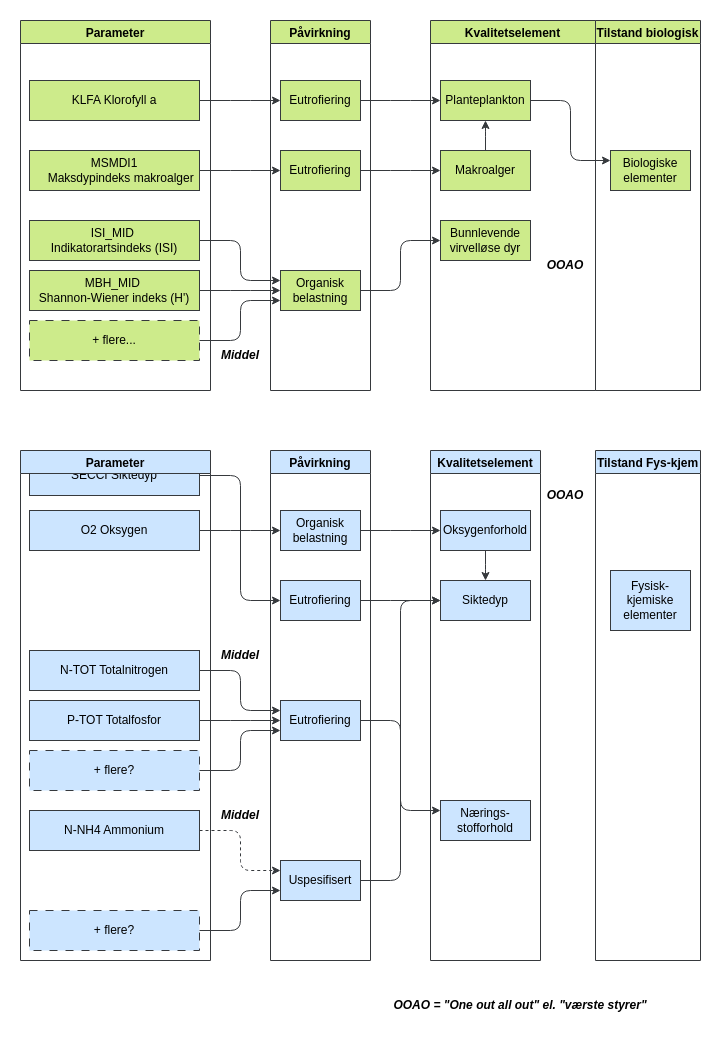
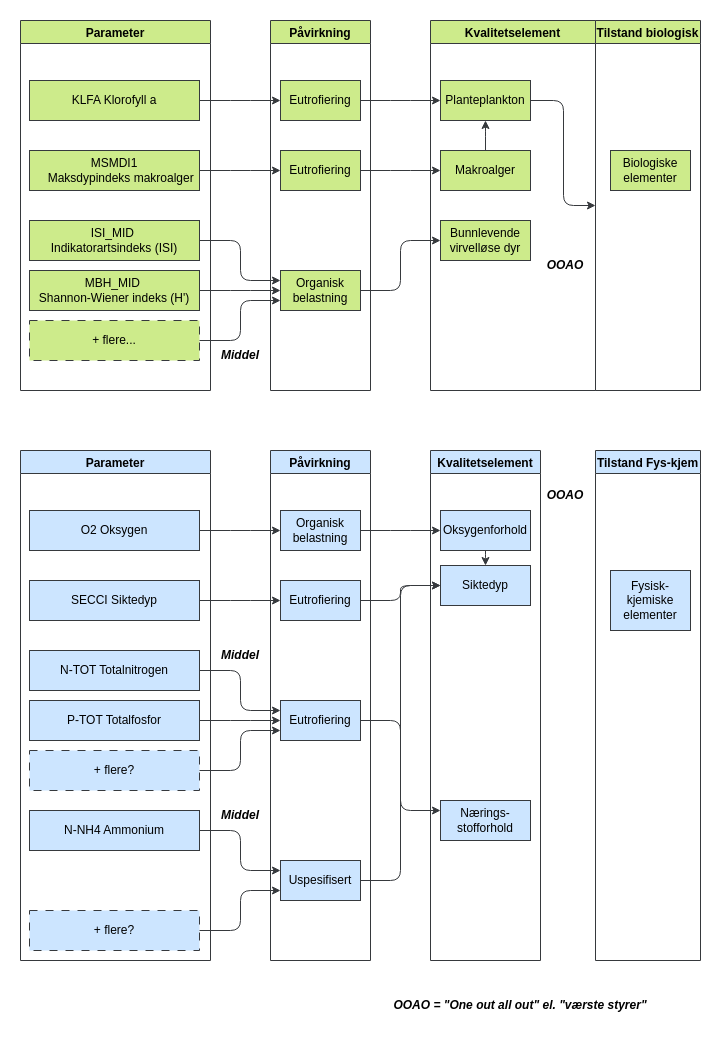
(571, 140) -> (564, 161)
(115, 476) -> (115, 601)
(486, 601) -> (486, 586)
(241, 847) -> (241, 847)
